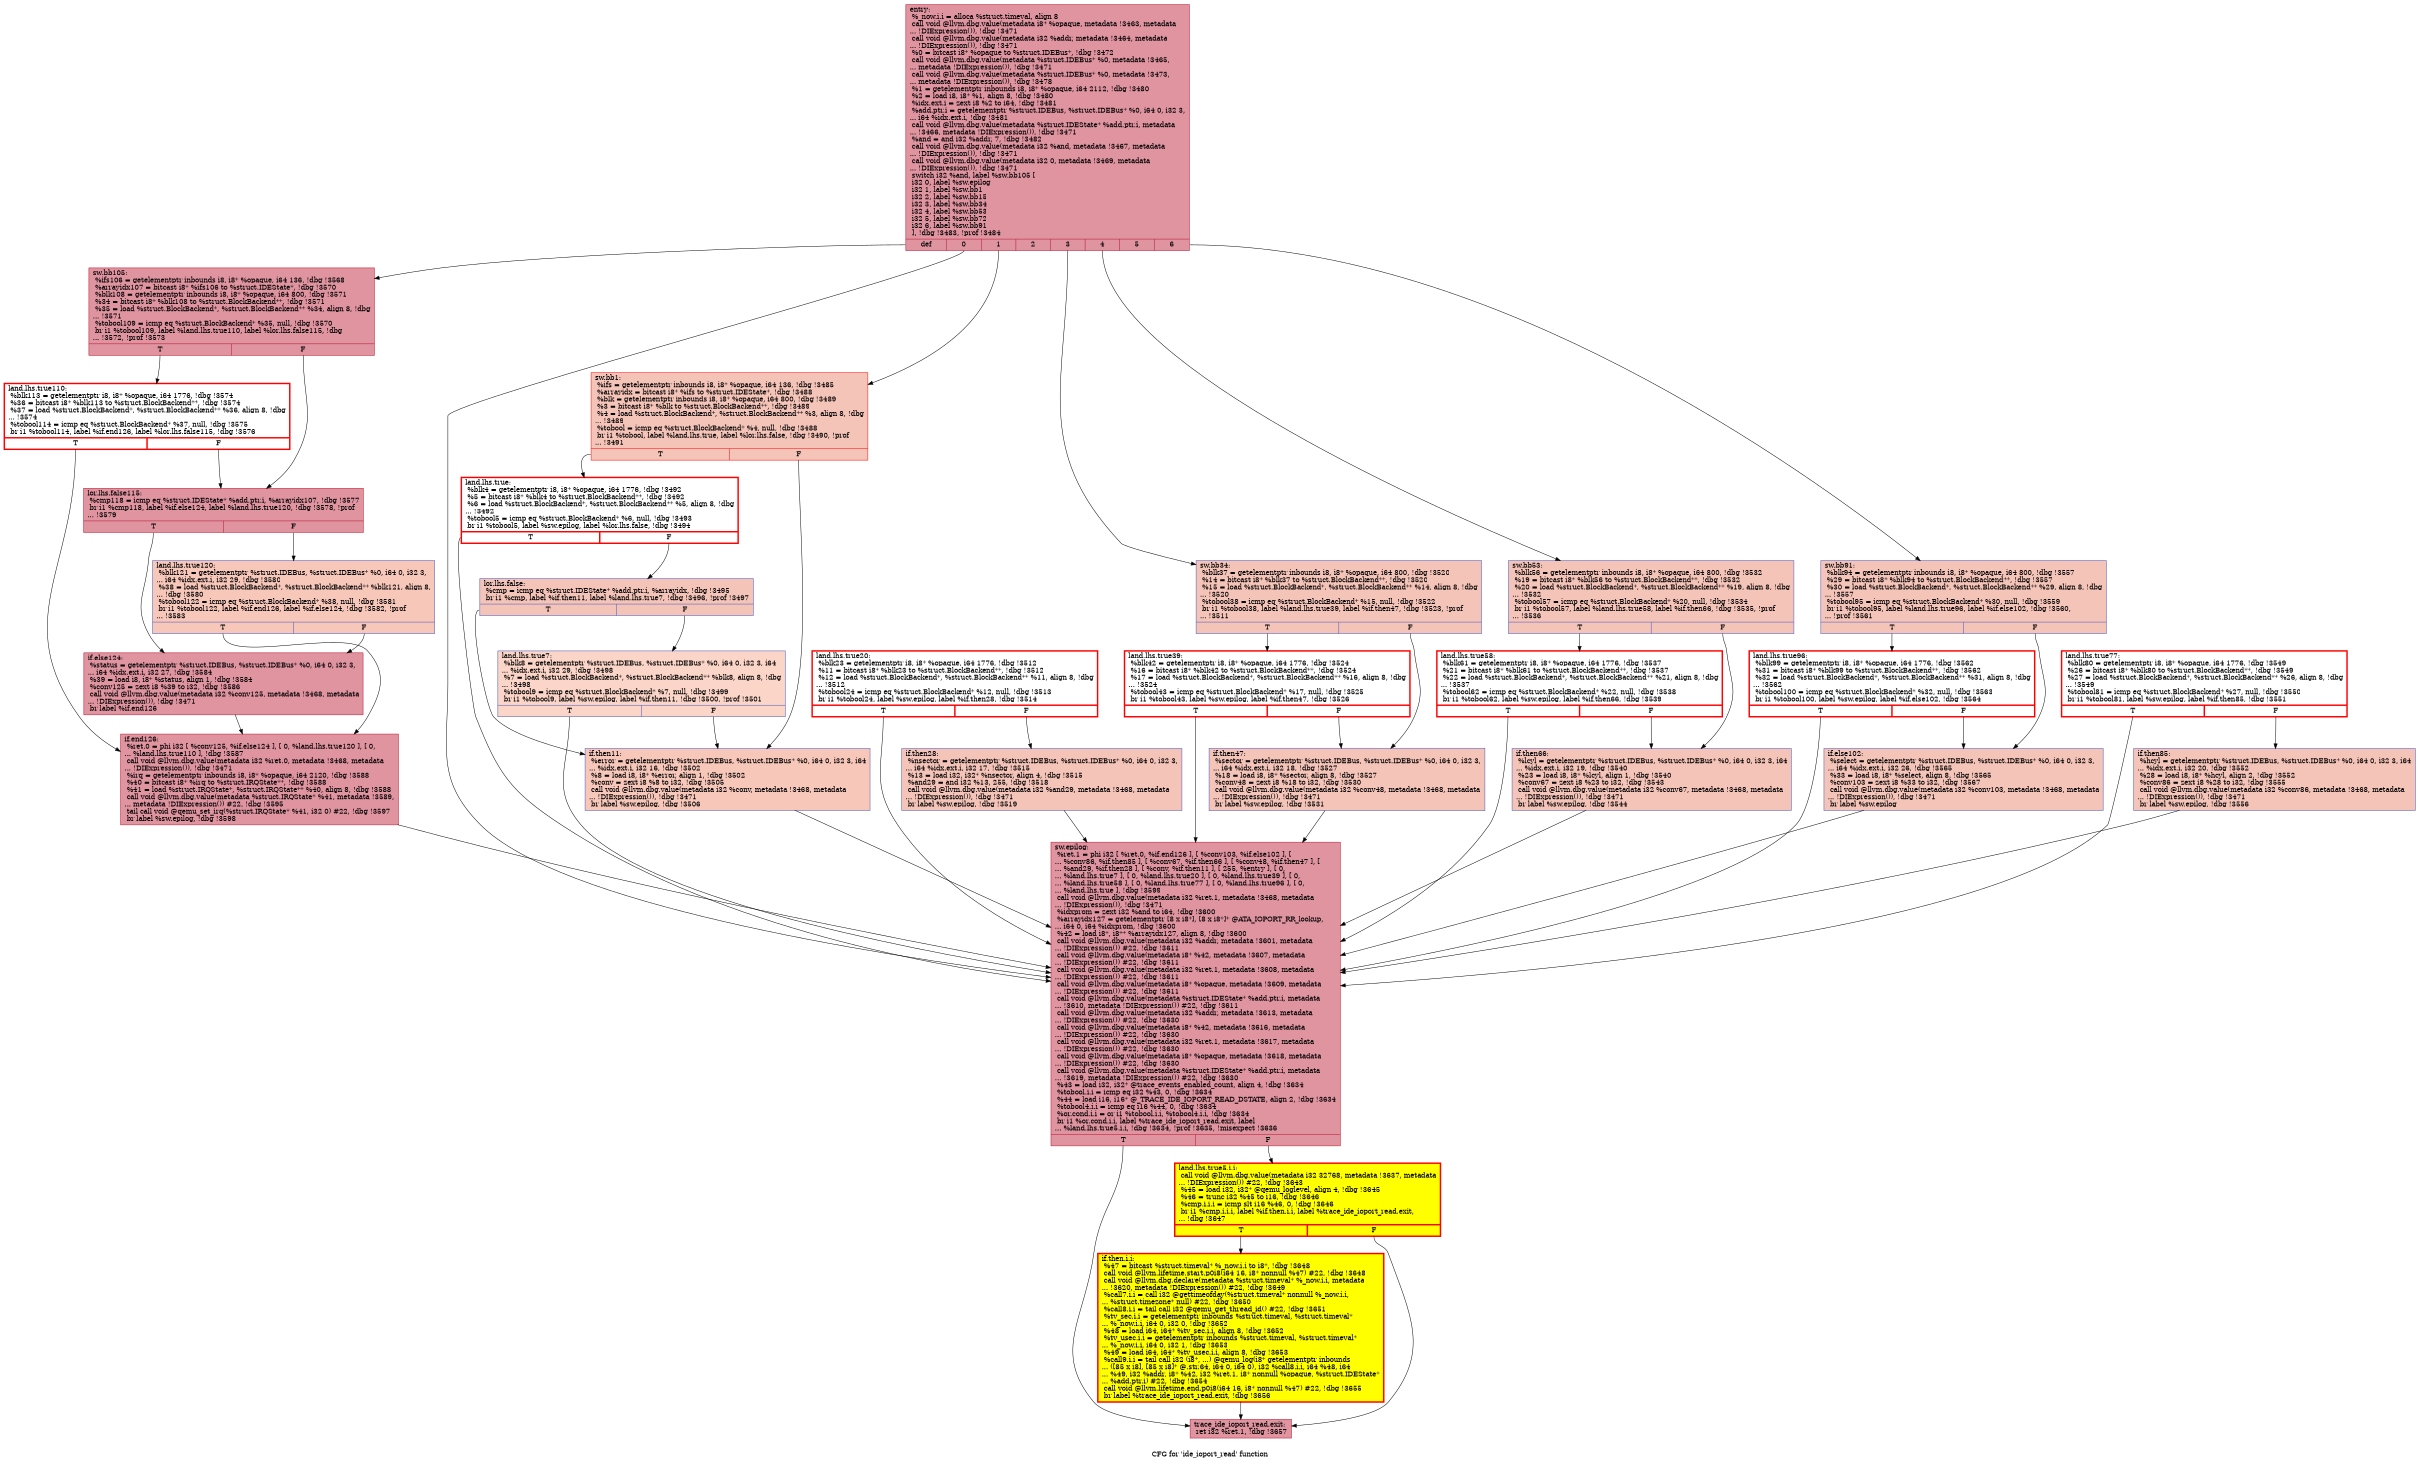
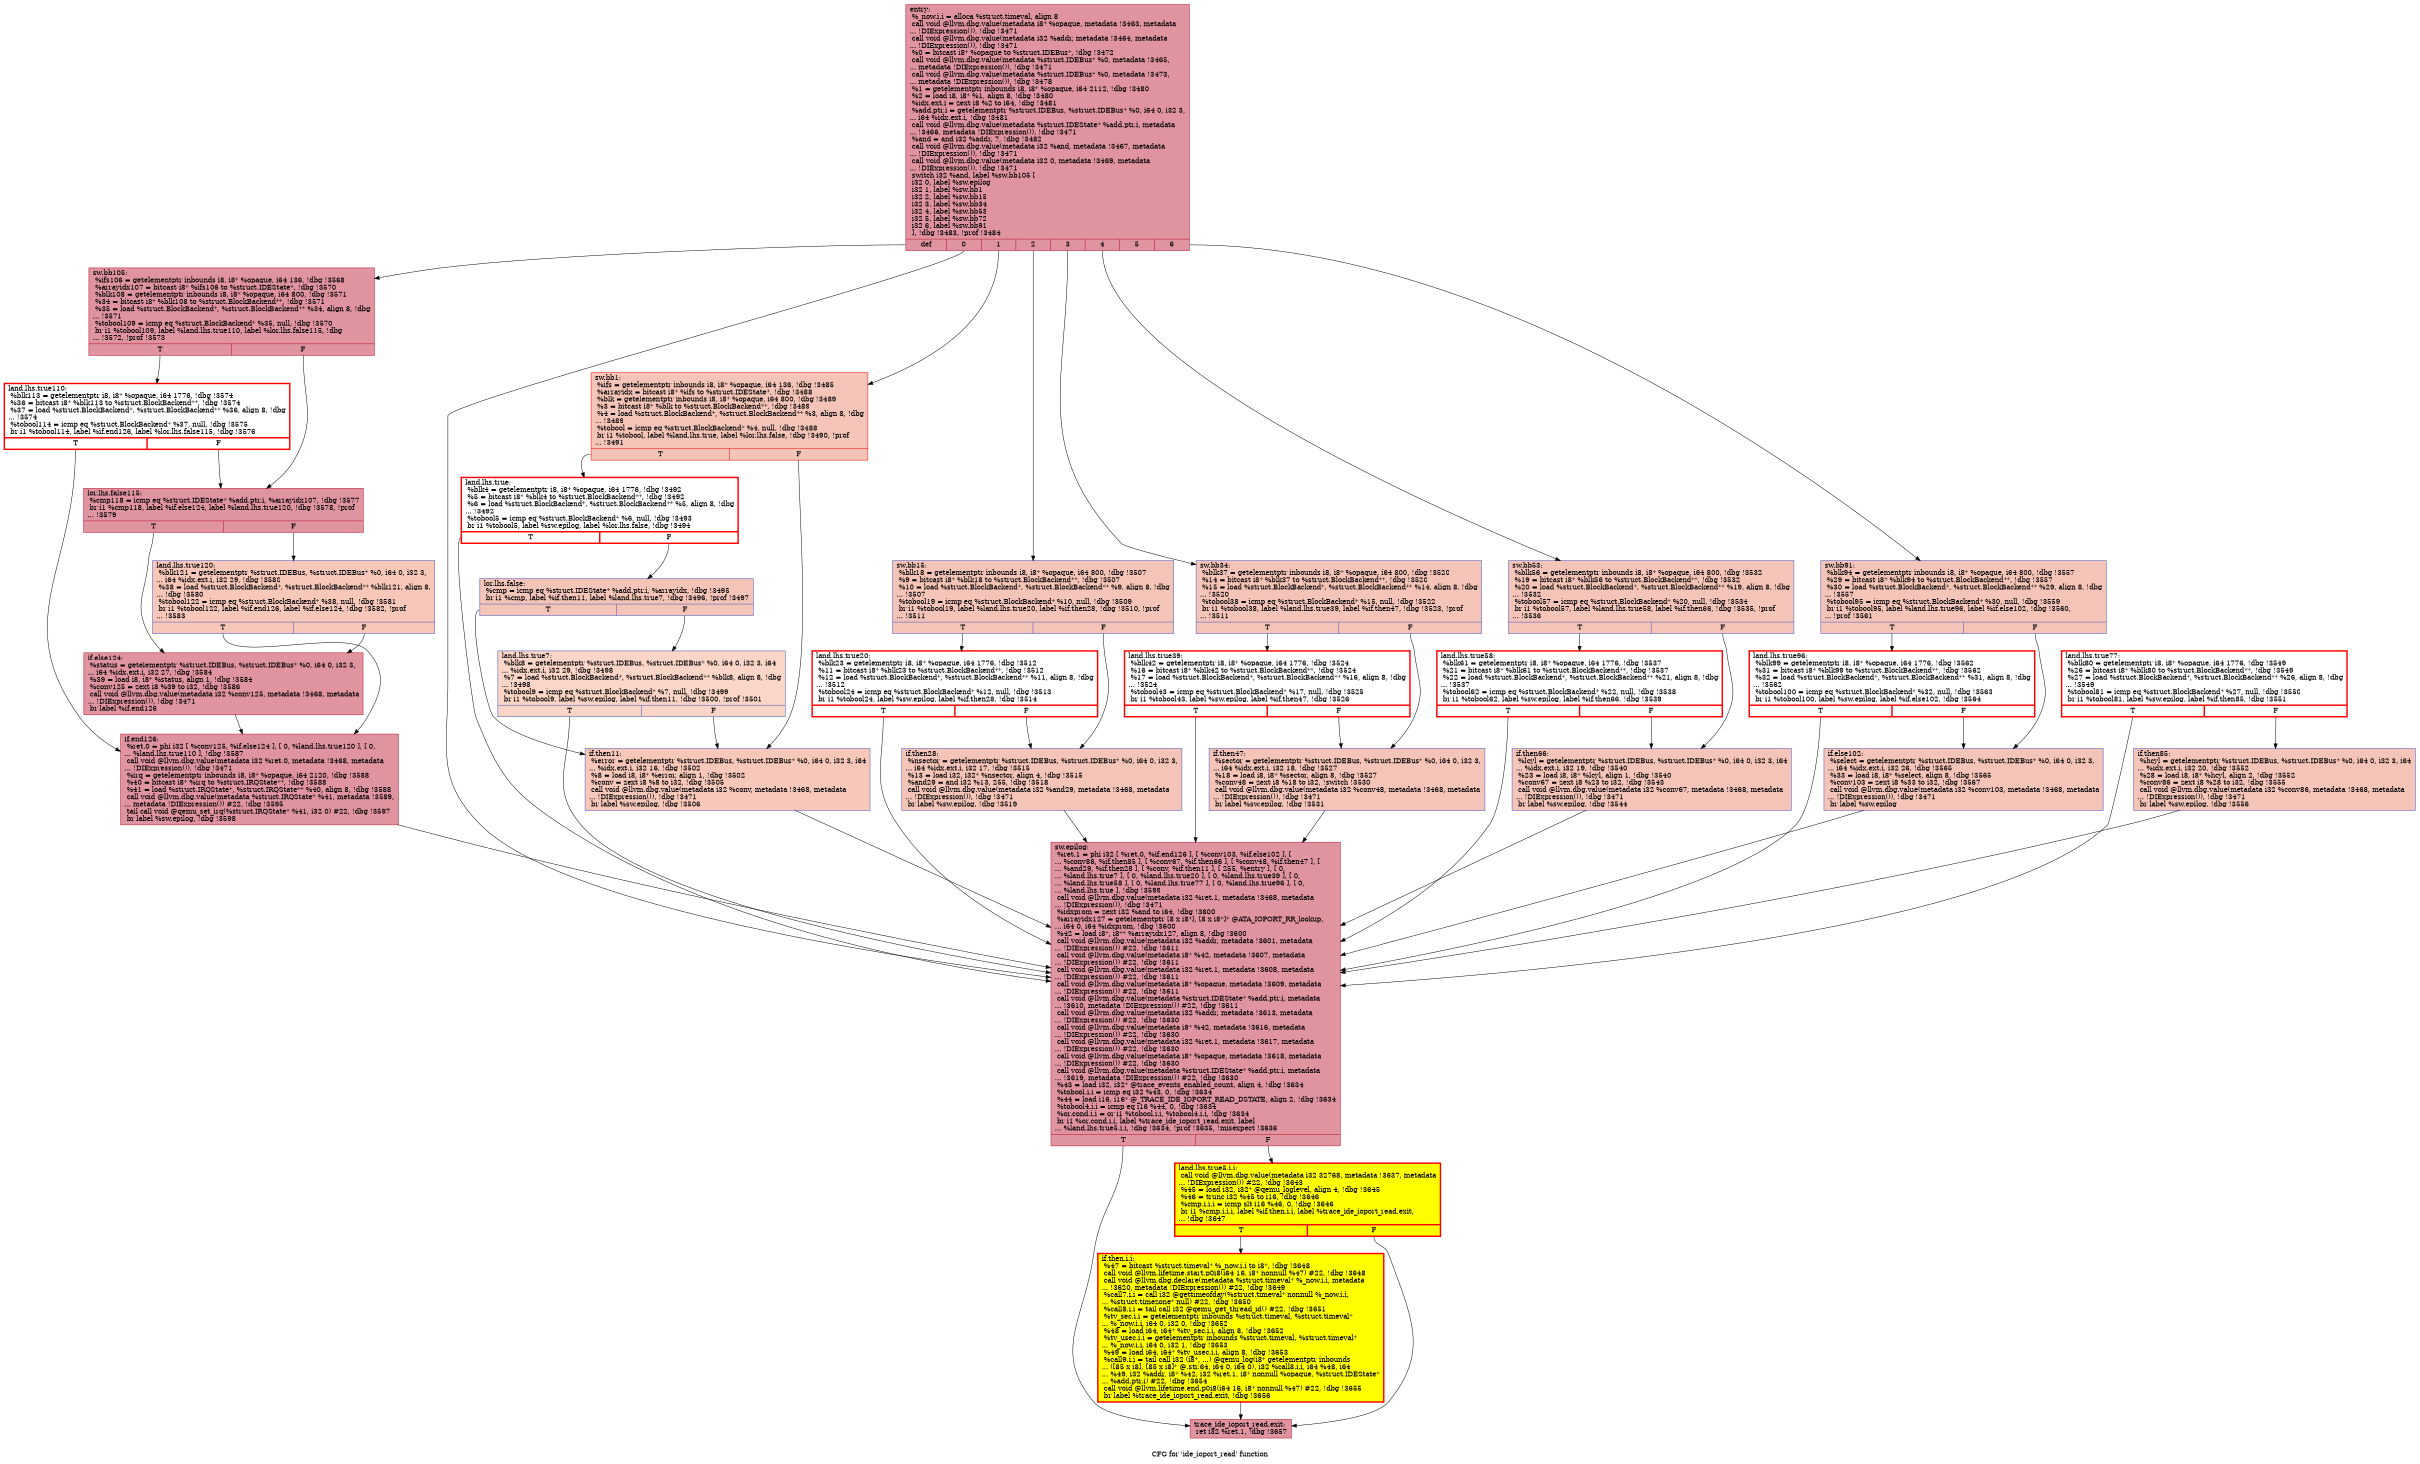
none -> (1033, 597)
(1287, 783) -> (1292, 783)
